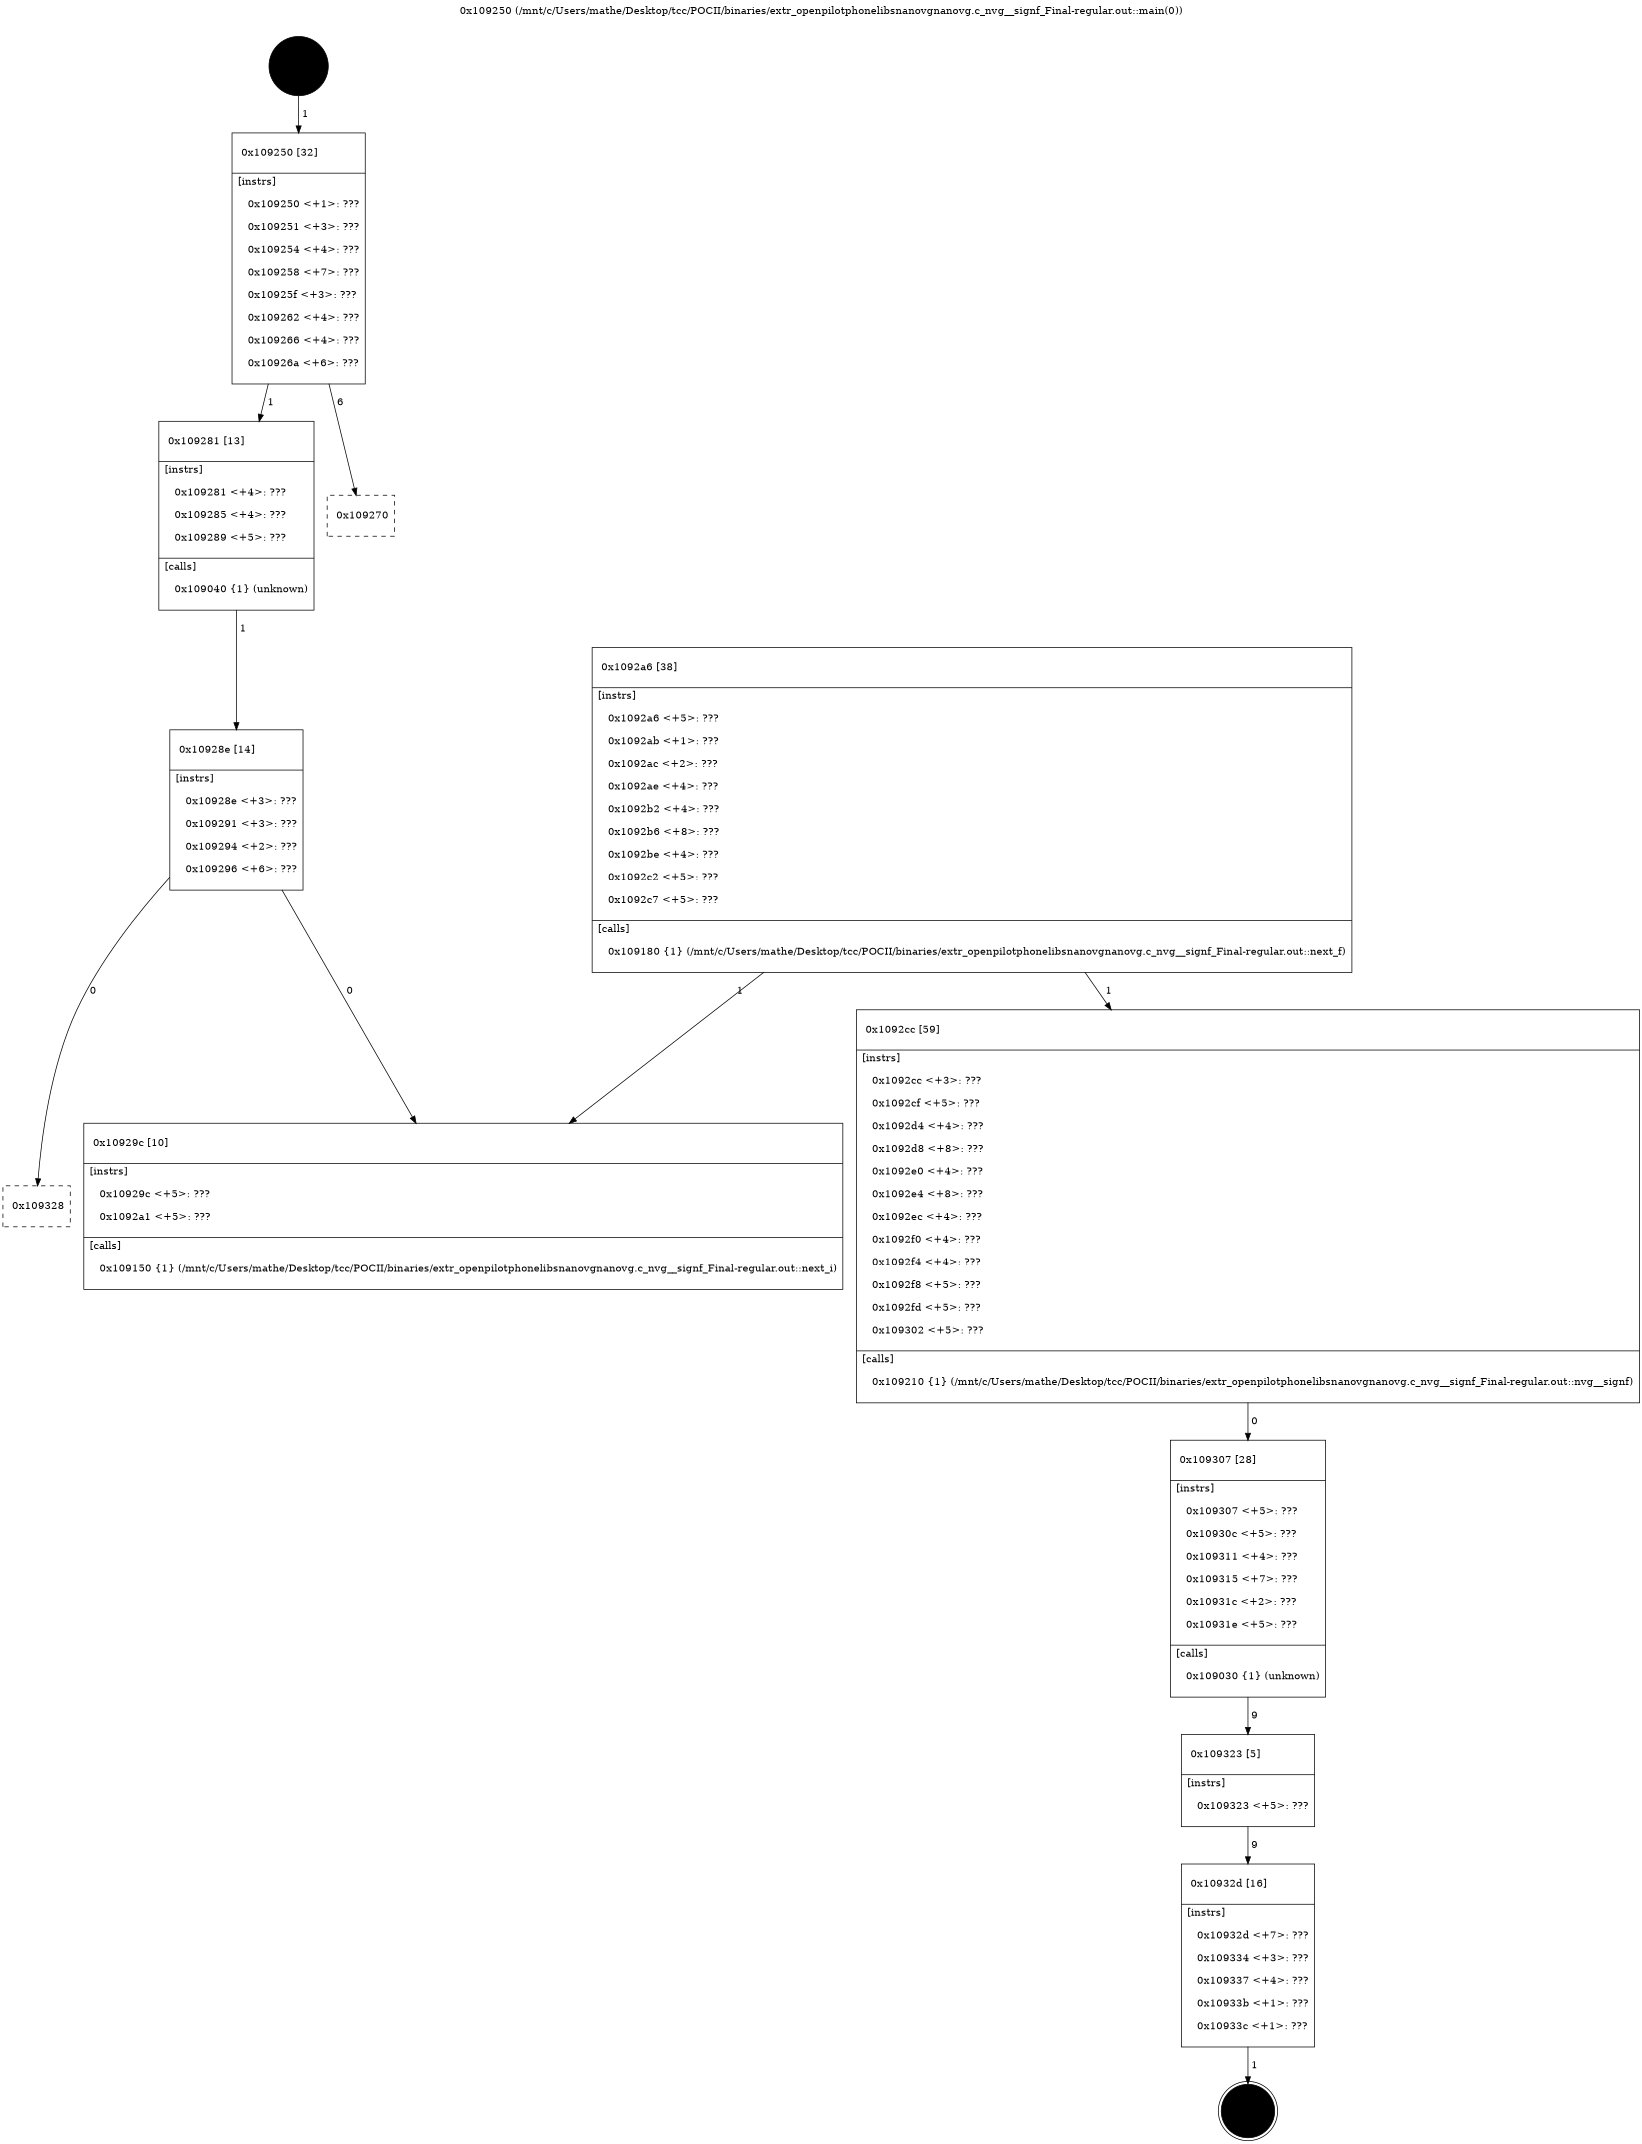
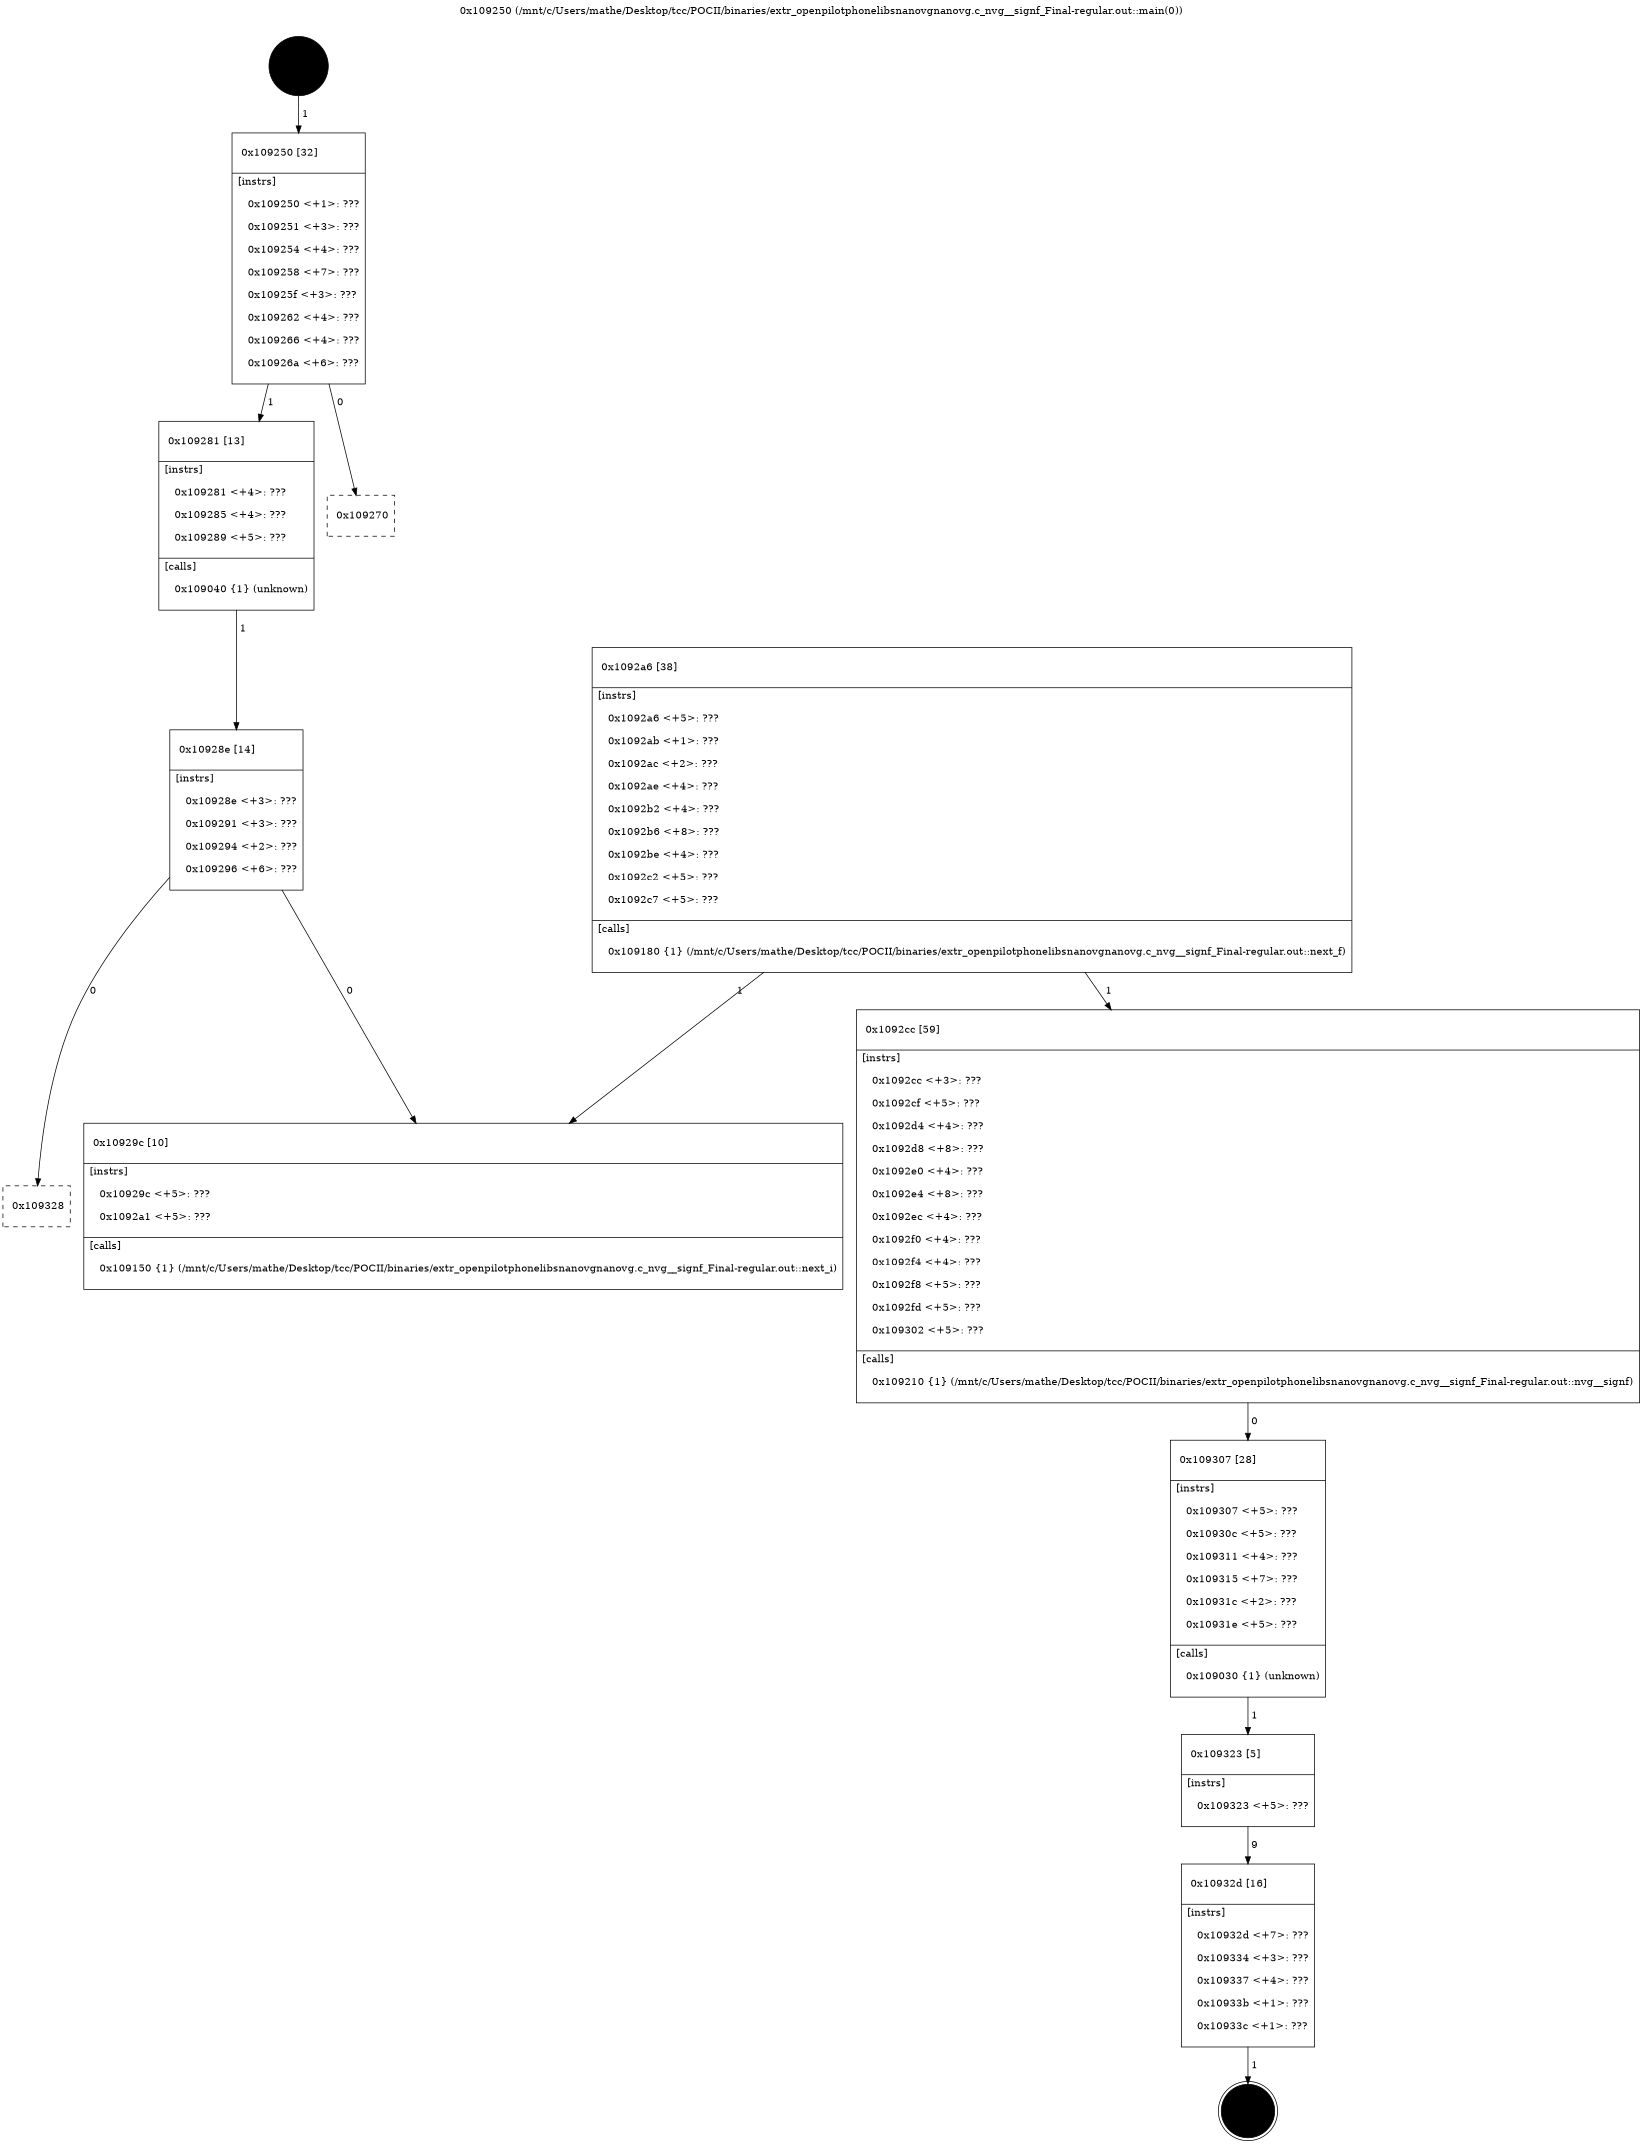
(339, 403) -> (339, 403)
(1253, 1716) -> (1253, 1716)
